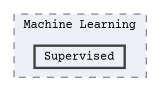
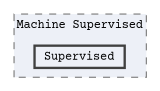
(80, 25) -> (80, 25)
